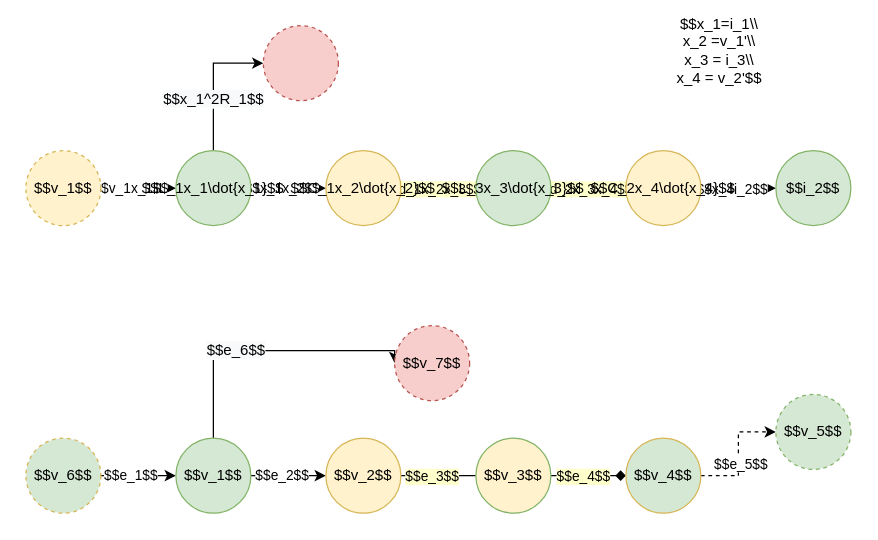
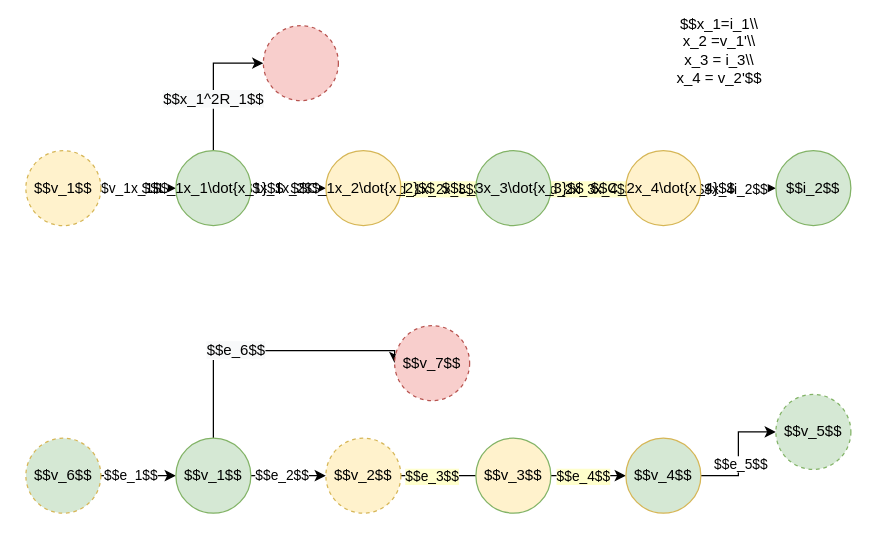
(740, 432) -> (740, 432)
(363, 476) -> (363, 476)
(615, 476) -> (616, 476)
